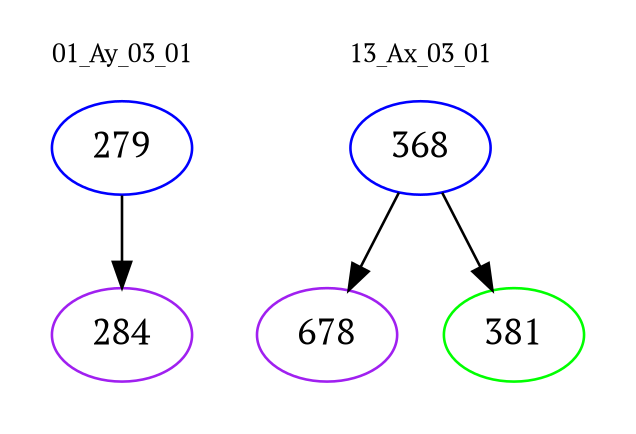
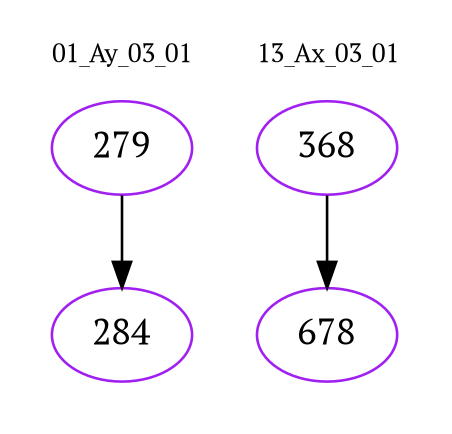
(122, 148) -> (122, 148)
(421, 148) -> (327, 148)
(514, 335) -> none
